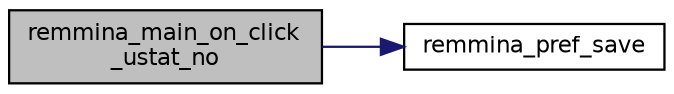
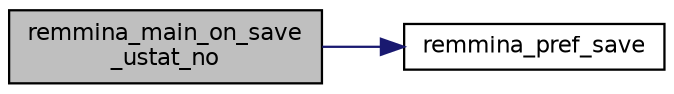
(166, 47) -> (166, 47)
